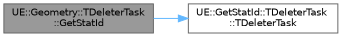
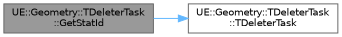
(263, 18) -> (263, 18)
